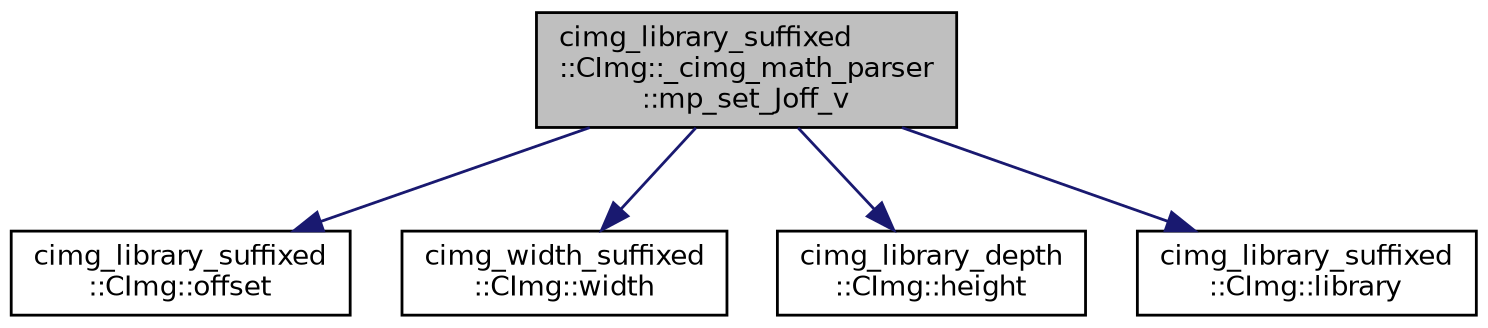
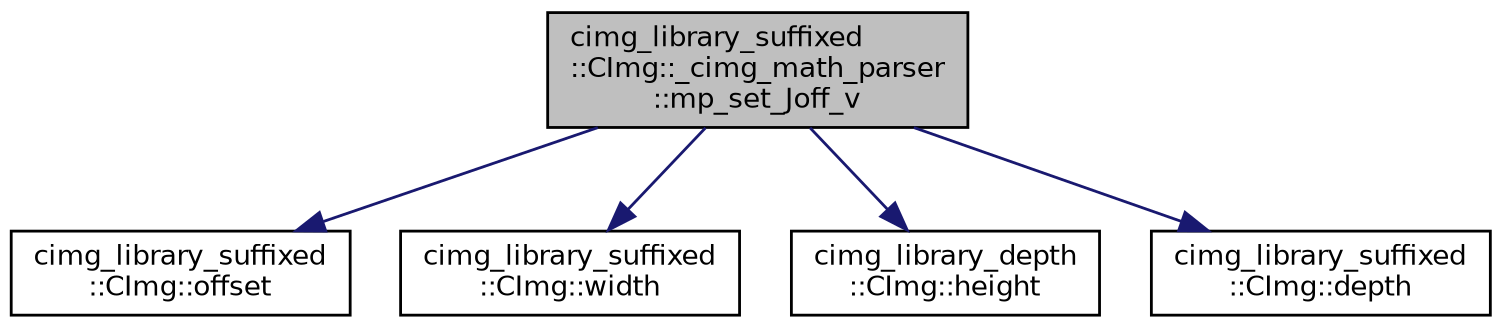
(564, 273) -> (570, 273)
(1307, 273) -> (1321, 273)
